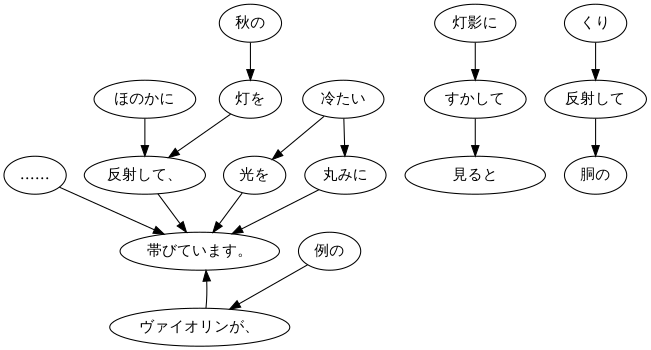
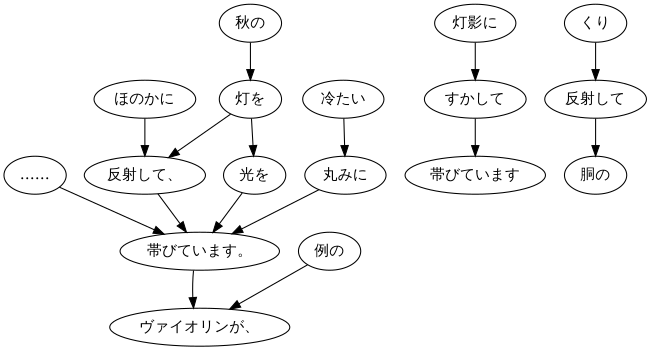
(302, 134) -> (252, 132)
(475, 175) -> (475, 175)
(207, 295) -> (193, 284)
